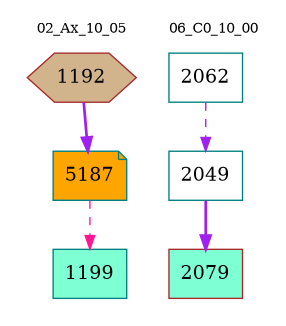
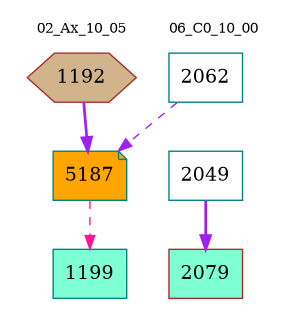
(206, 120) -> (153, 123)
